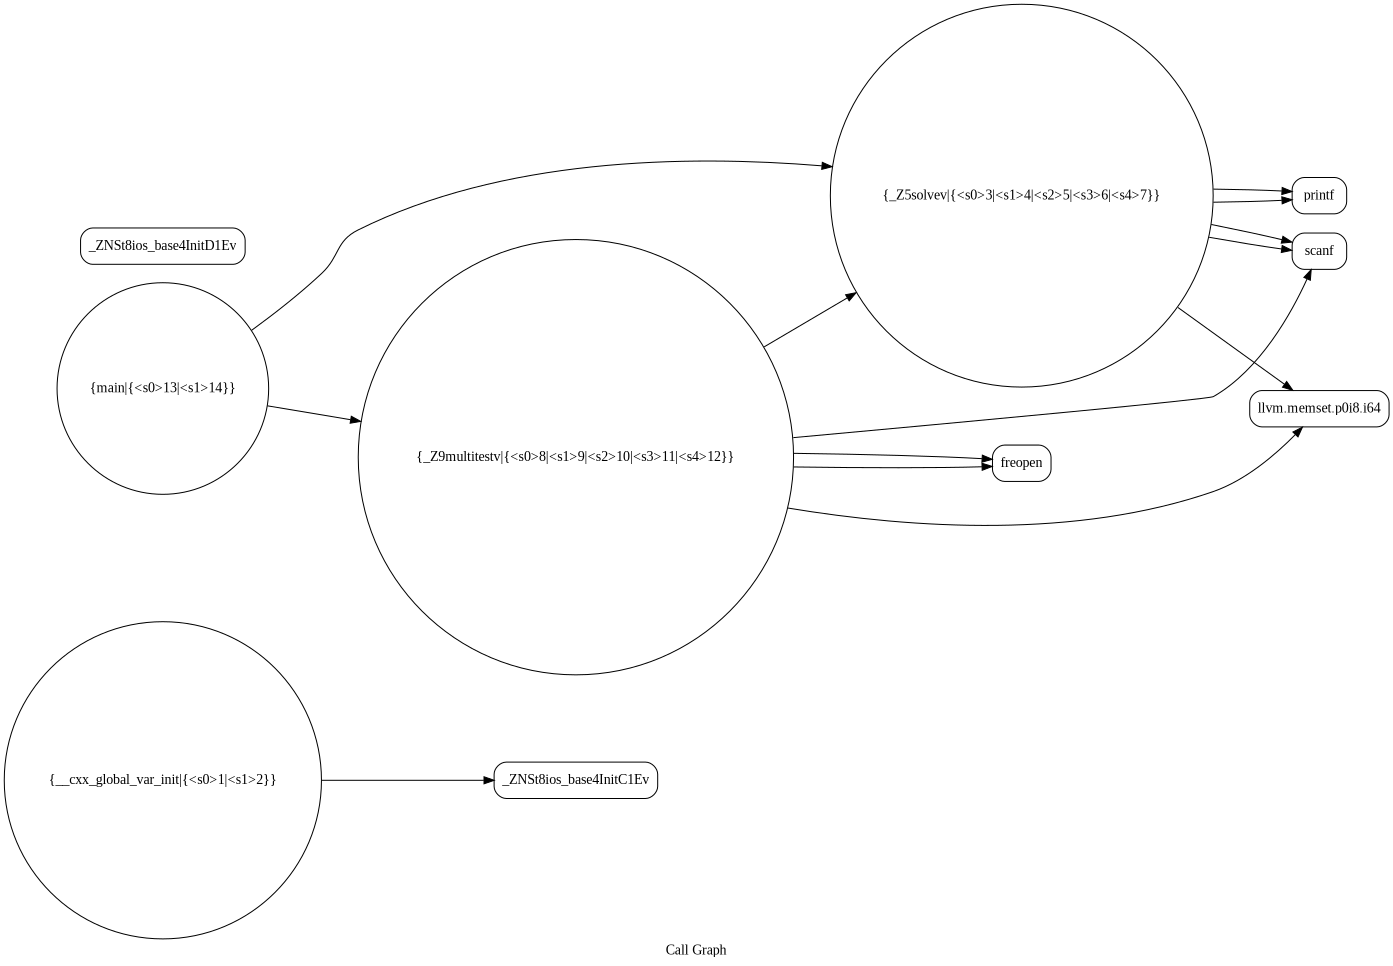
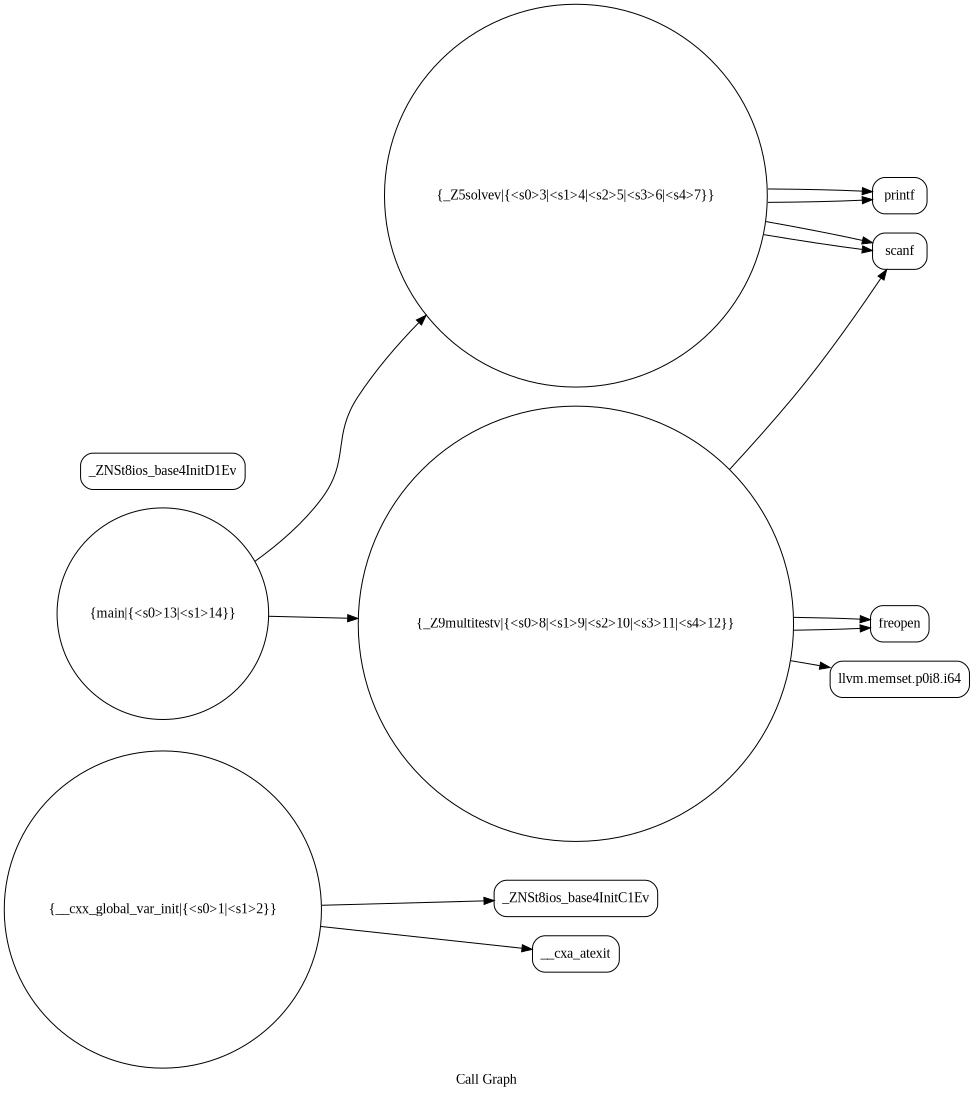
(806, 322) -> none
(1231, 346) -> none
none -> (576, 954)
